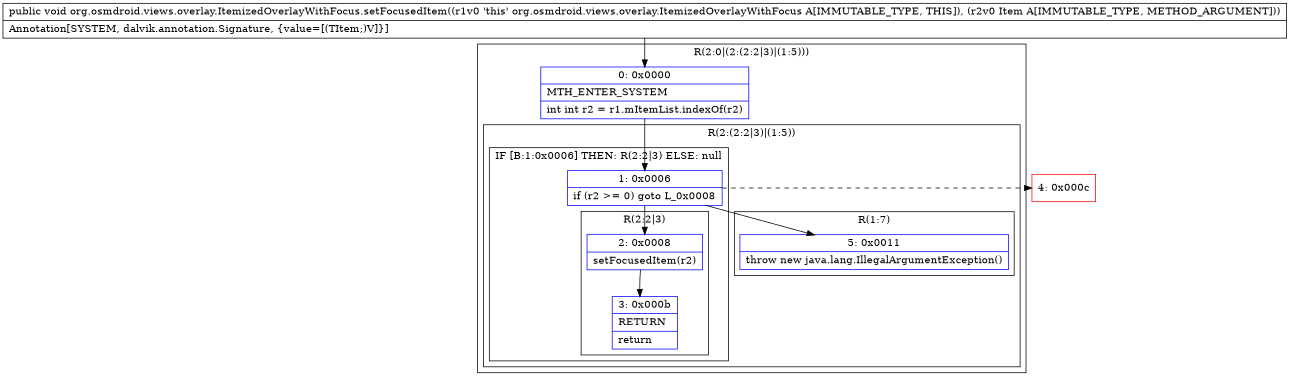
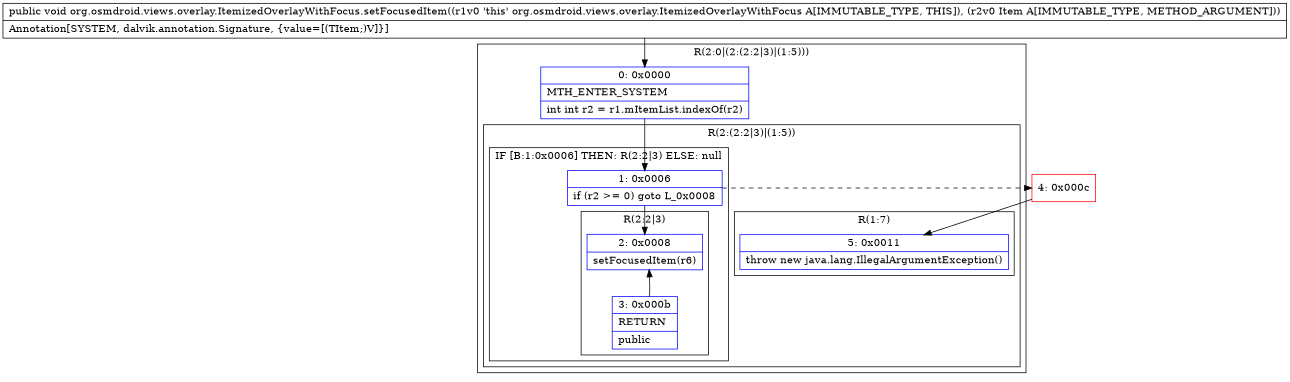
(756, 219) -> (979, 217)
(645, 261) -> (645, 261)
(640, 279) -> (650, 287)
(635, 340) -> (634, 340)
